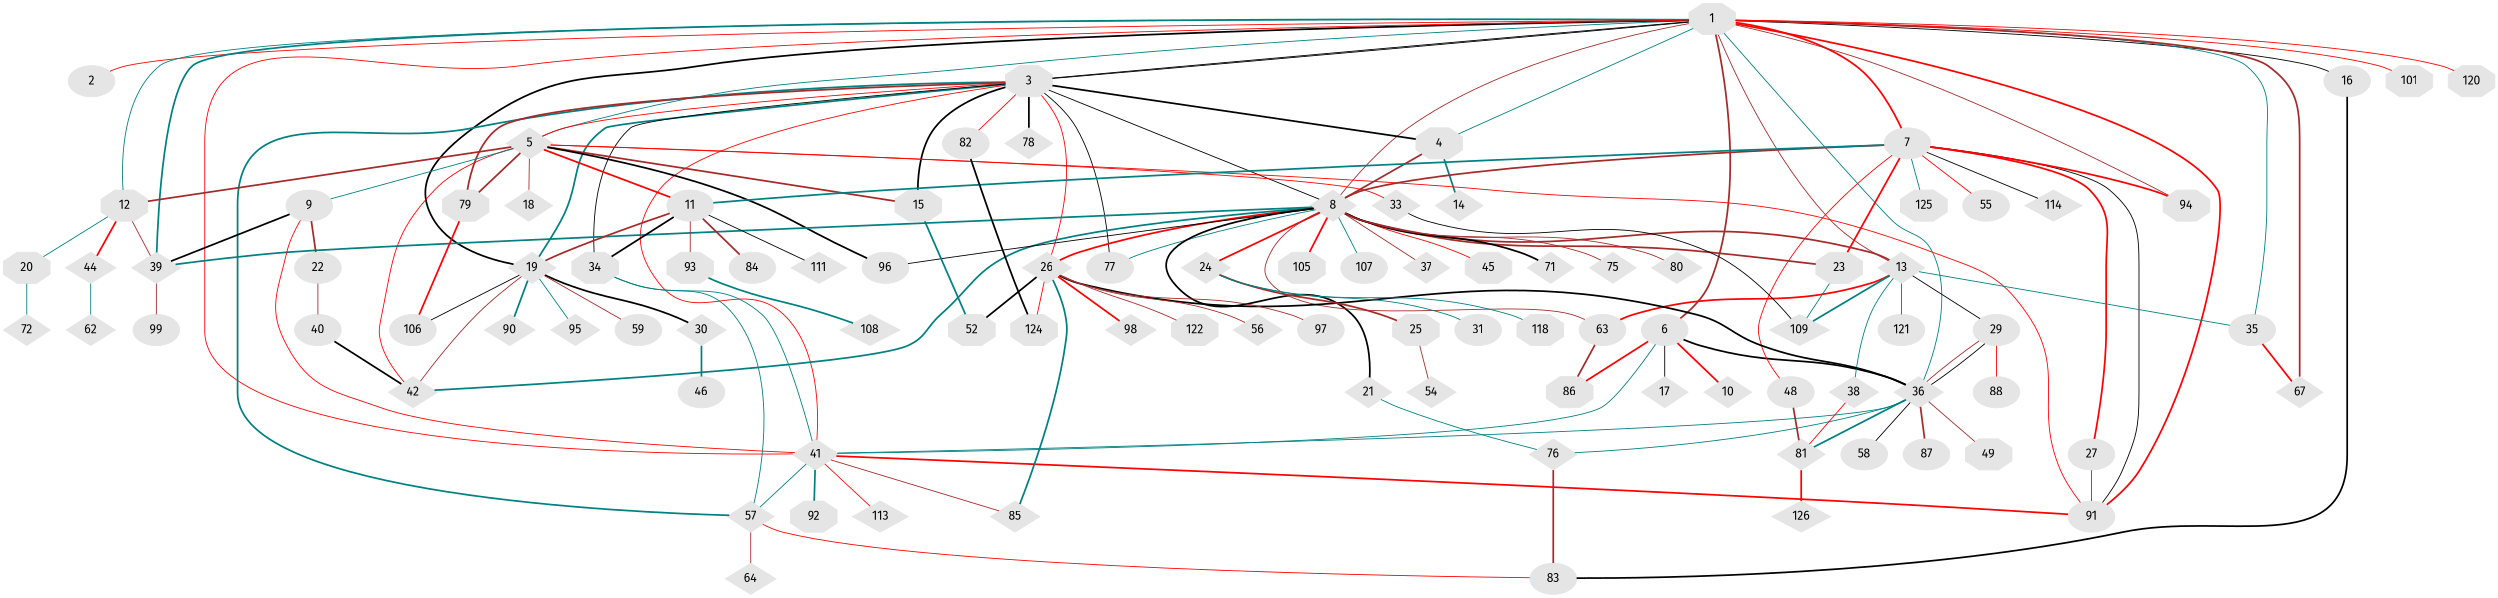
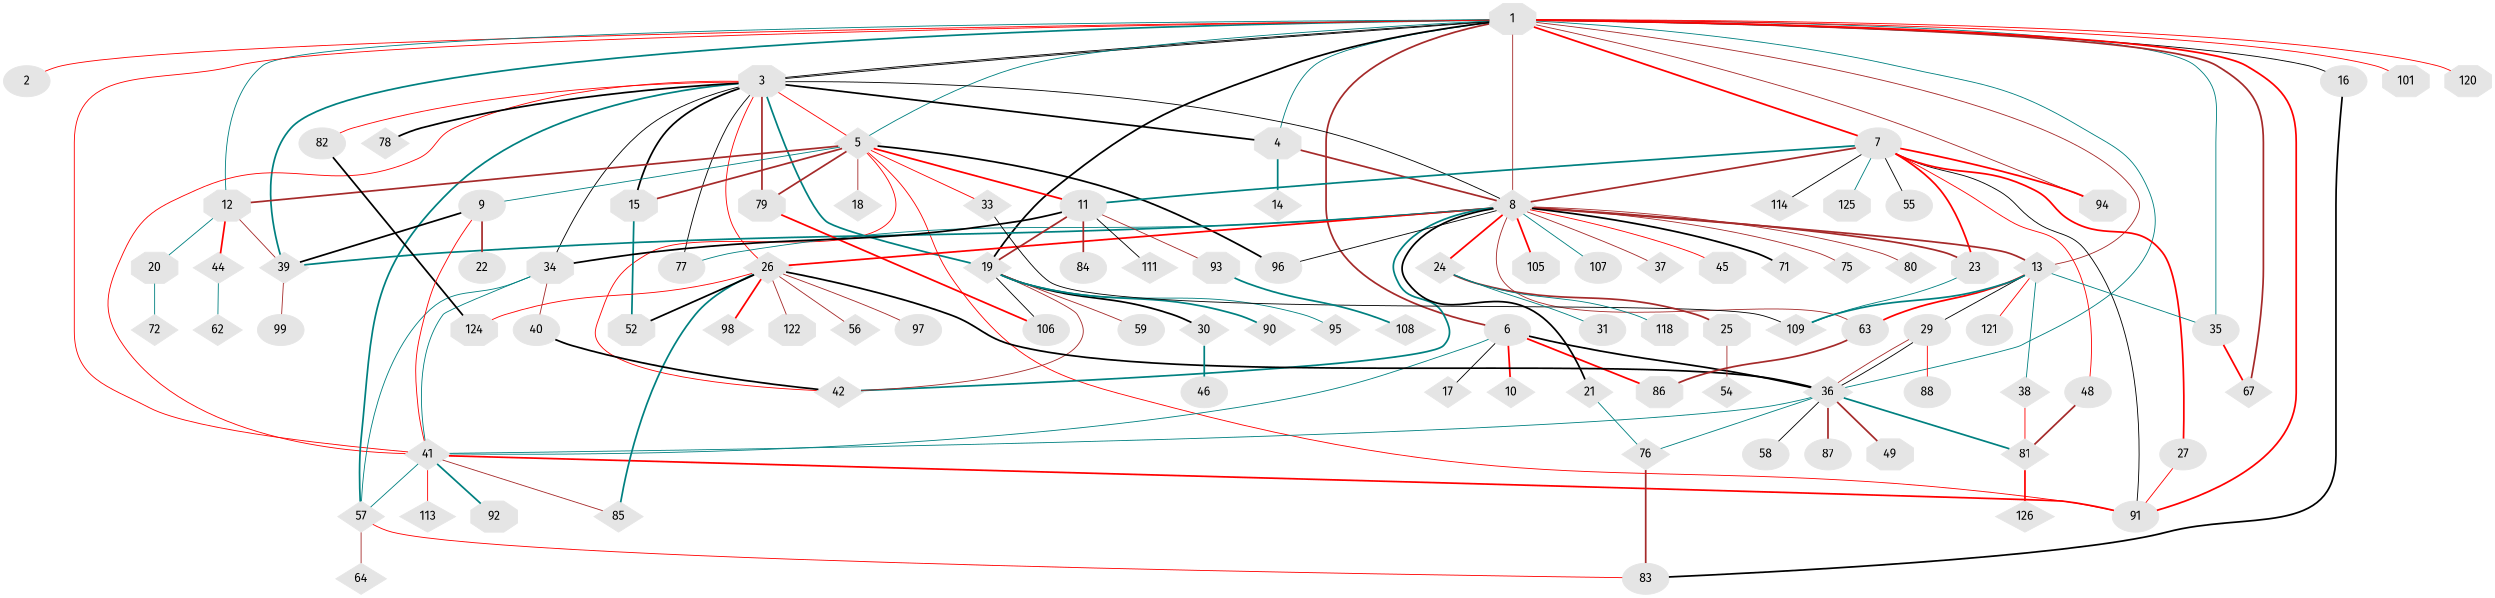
(1947, 175) -> (1894, 175)
(318, 299) -> (543, 299)
(1952, 422) -> (1857, 422)
